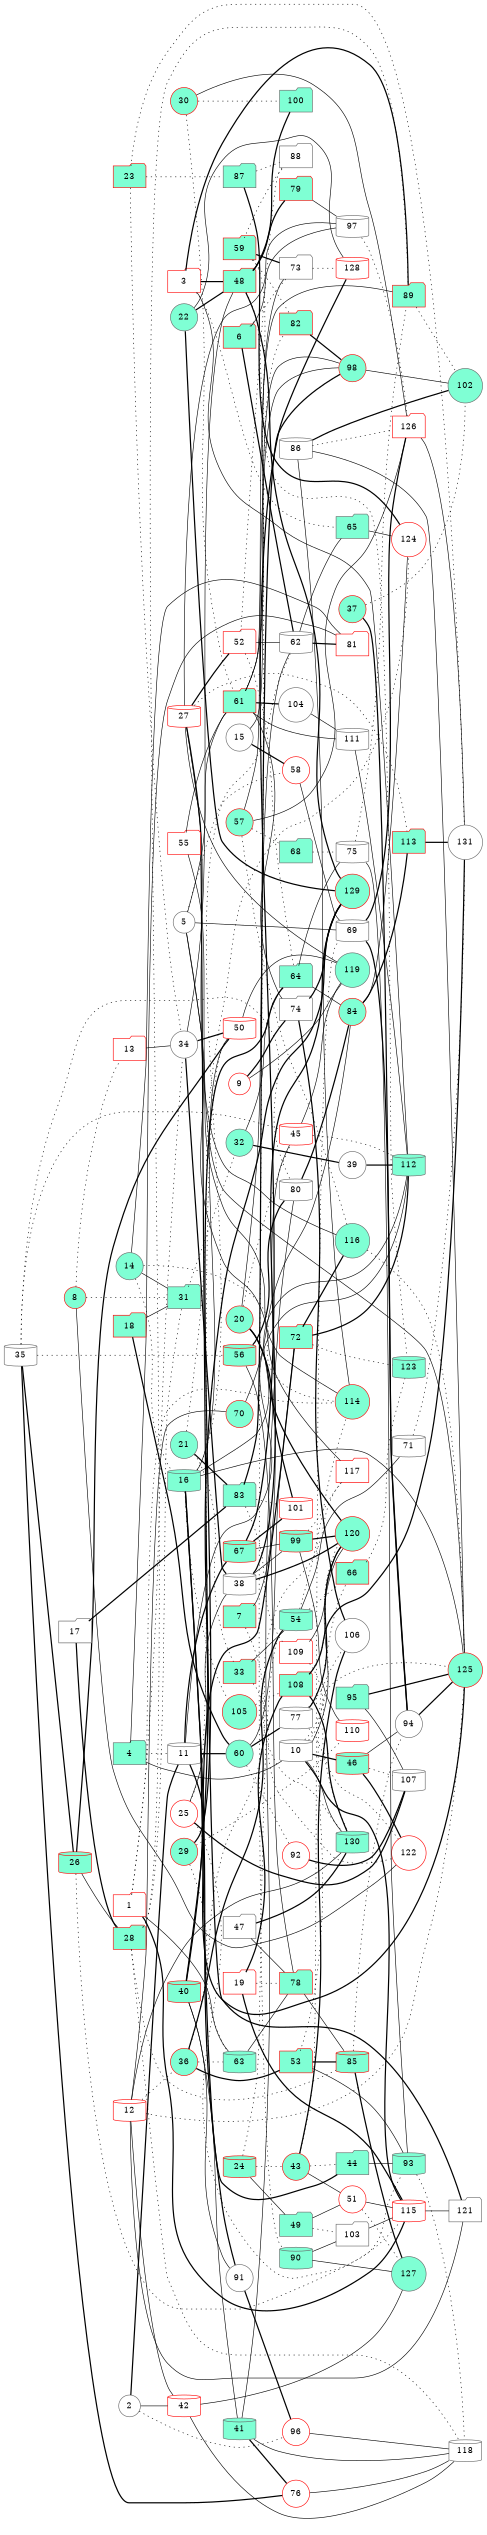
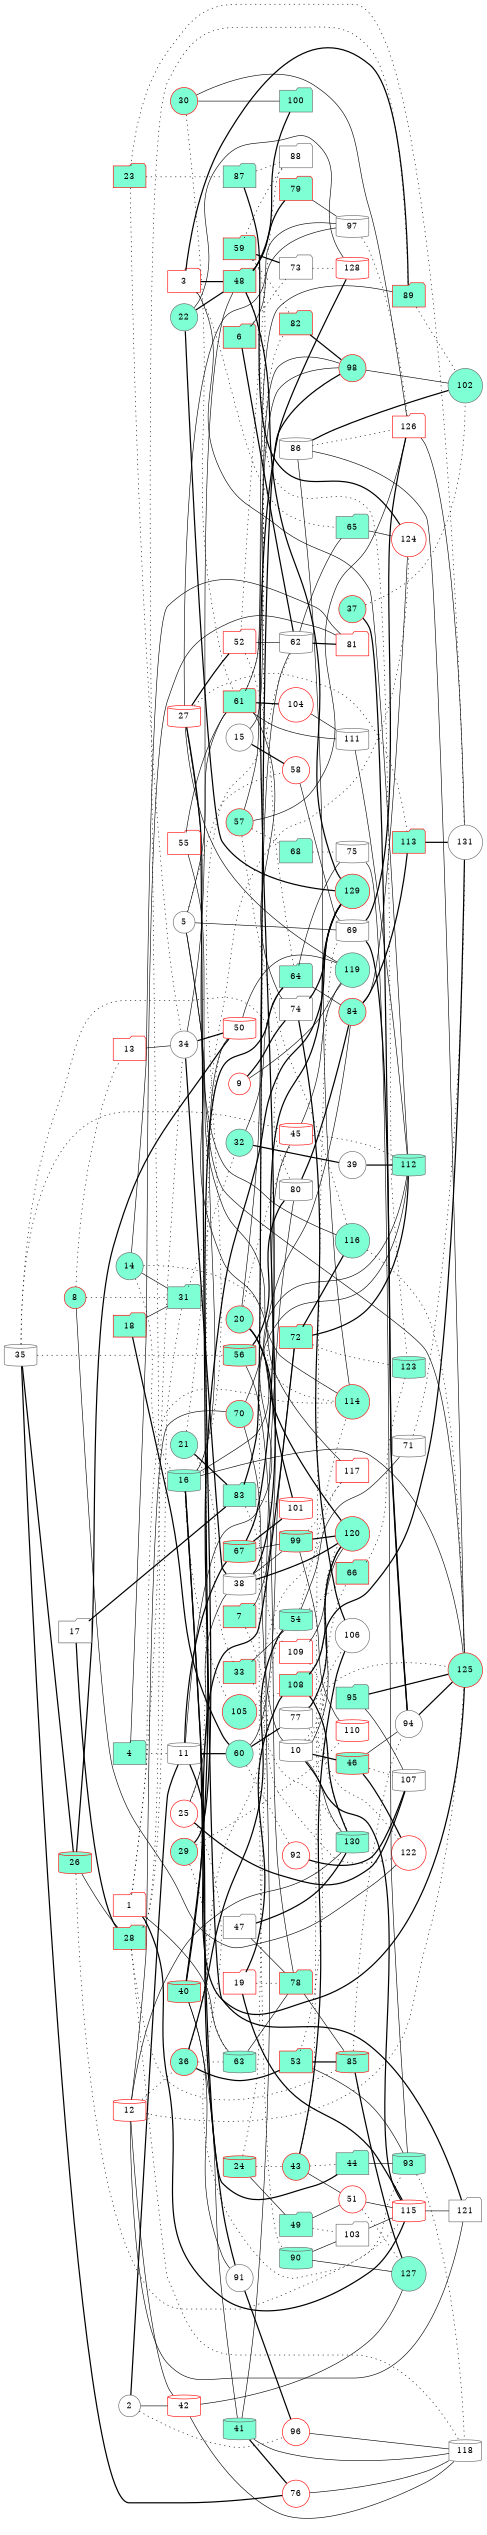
(239, 101) -> (239, 101)
(263, 485) -> none
(382, 561) -> none
(296, 705) -> (296, 705)
(214, 1779) -> (262, 1584)
